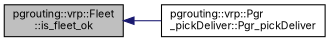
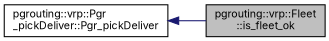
(148, 21) -> (192, 21)
